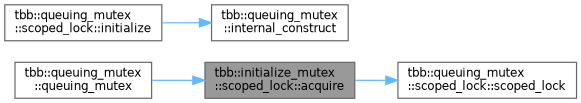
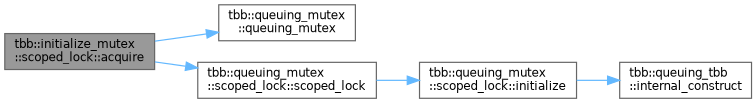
(280, 23) -> (686, 80)
(172, 80) -> (181, 38)
none -> (392, 80)
